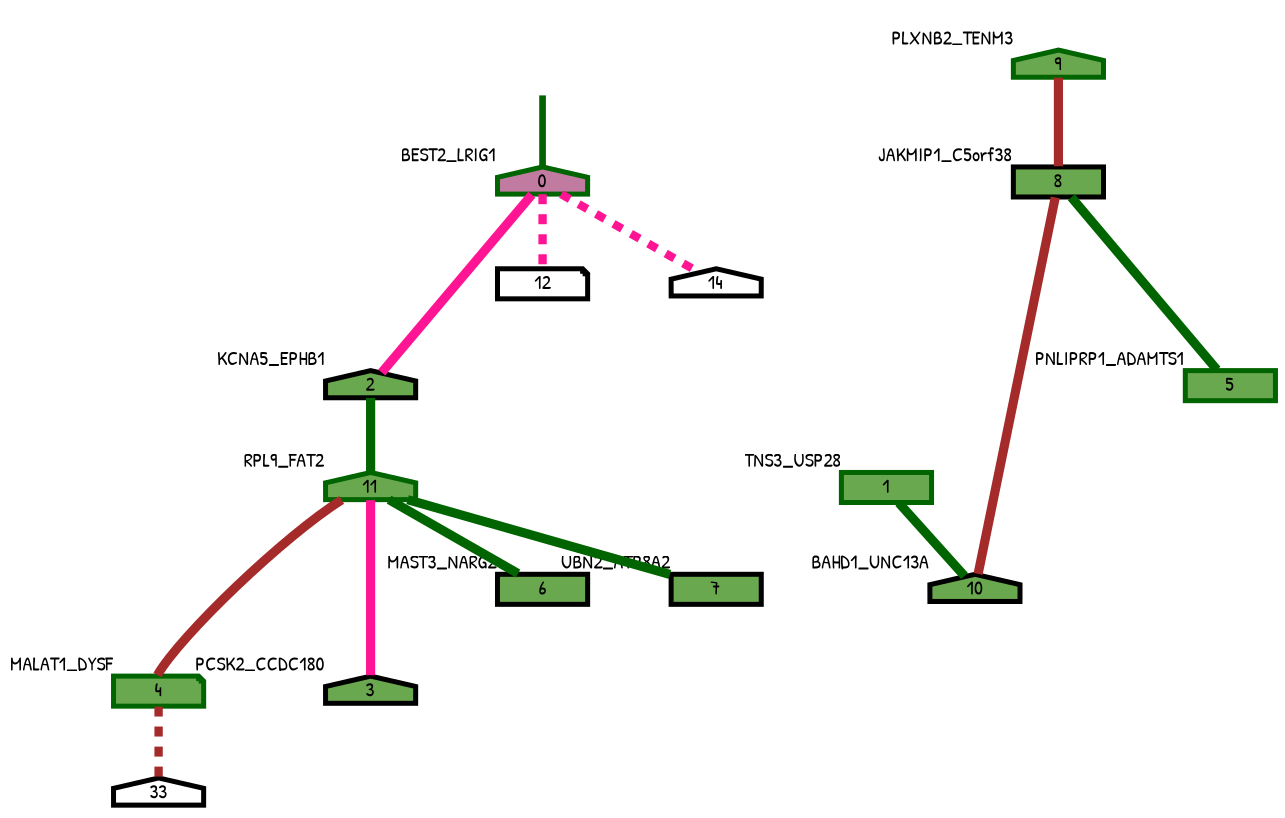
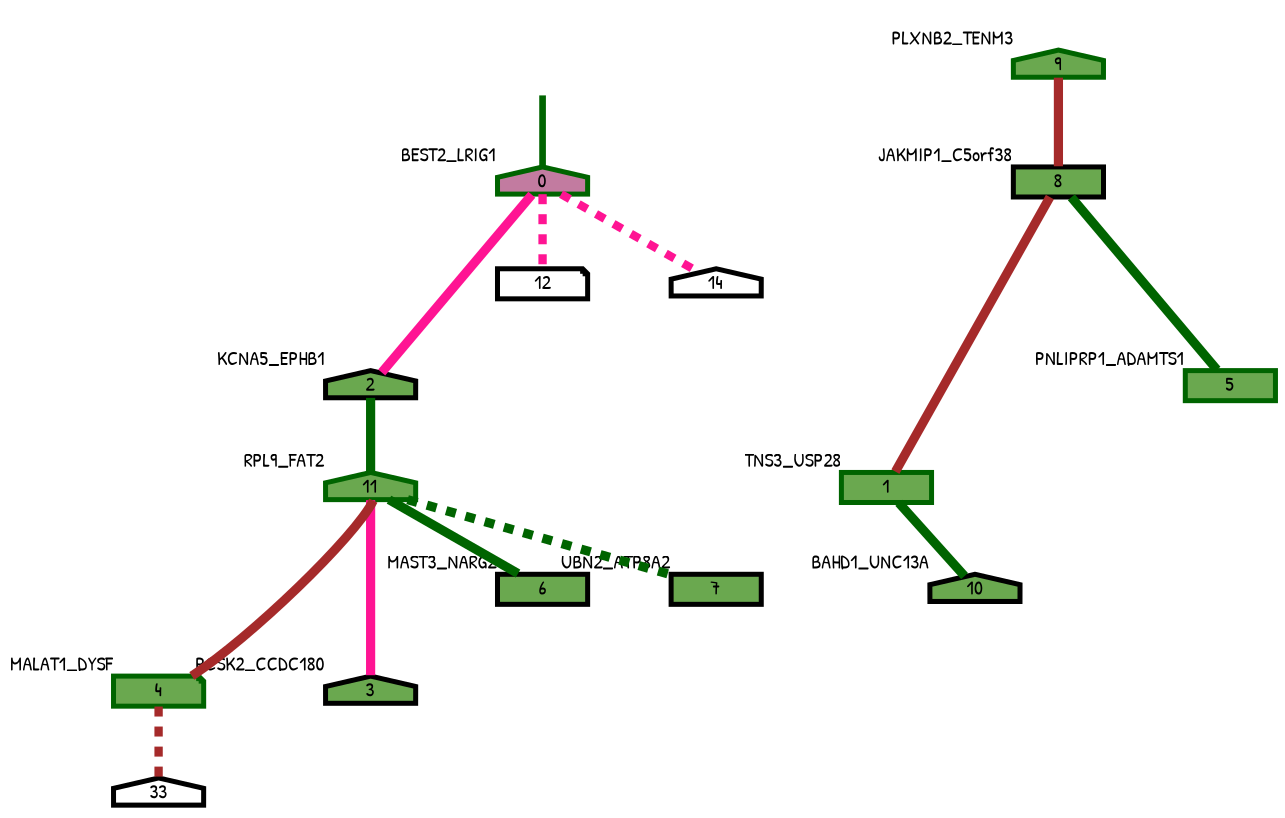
(1017, 386) -> (973, 334)
(539, 537) -> (539, 537)
(243, 580) -> (289, 595)
